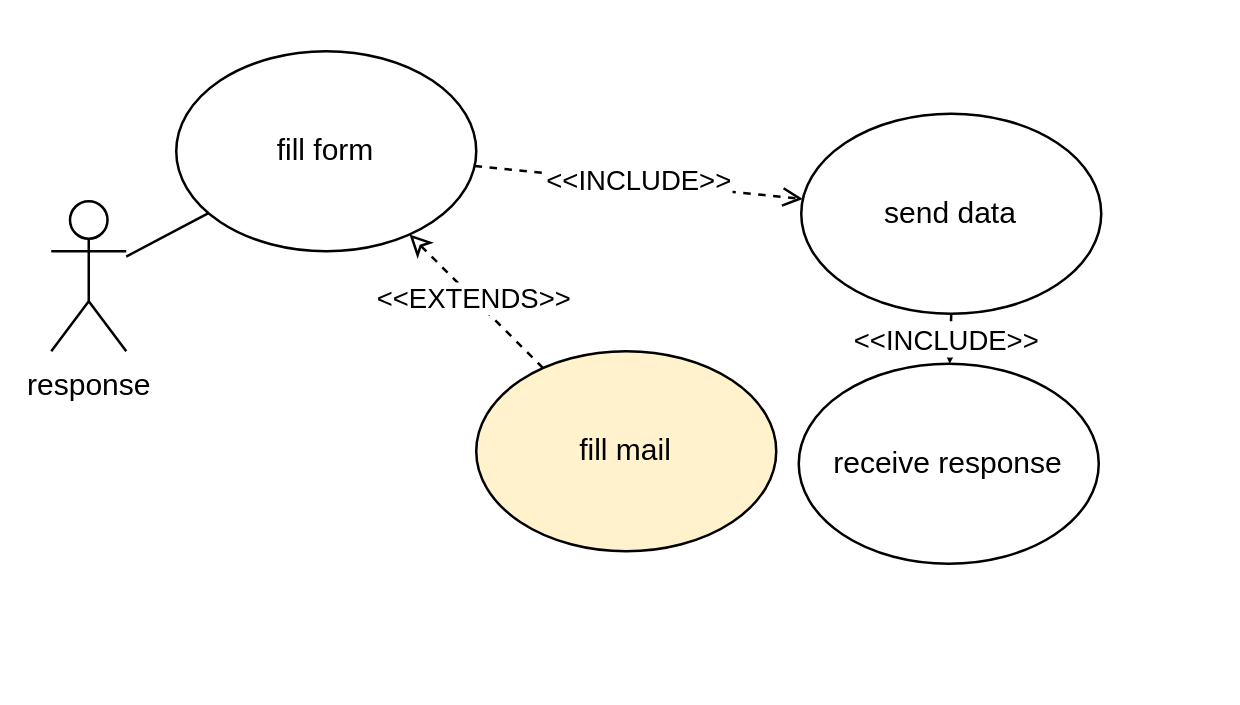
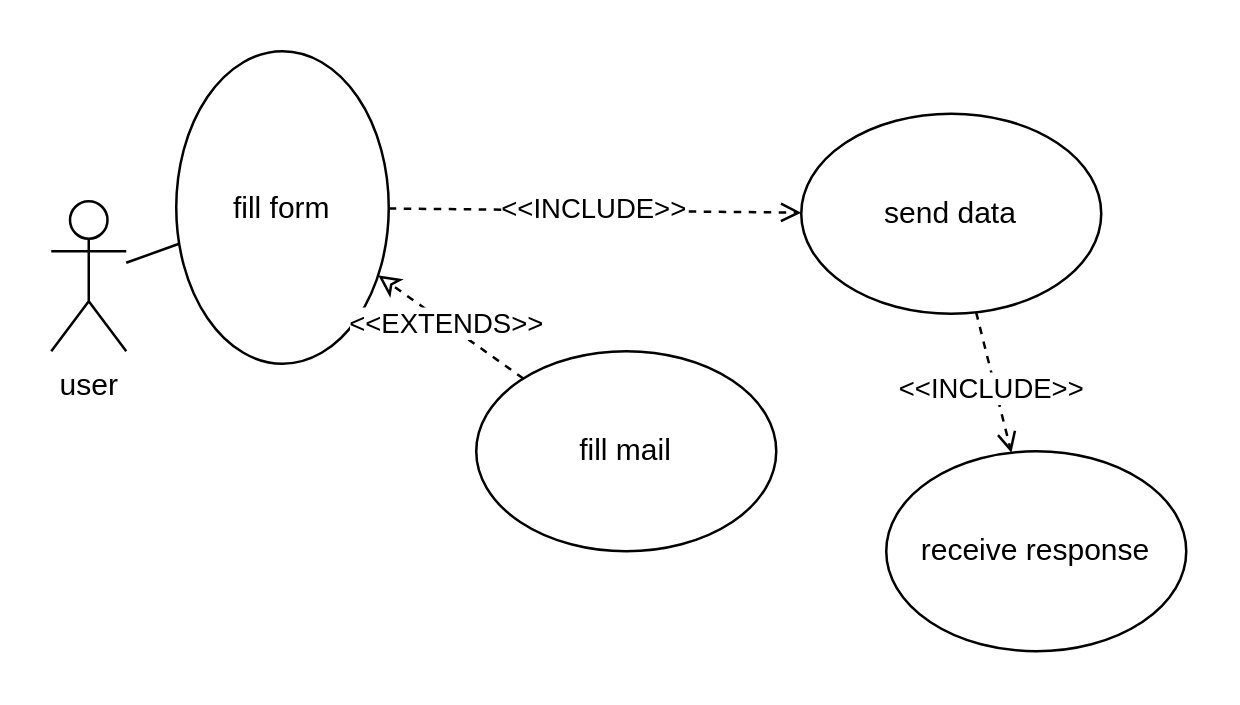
(326, 151) -> (283, 208)
(90, 387) -> (90, 387)
(626, 451) -> (626, 451)
(949, 464) -> (1036, 551)
